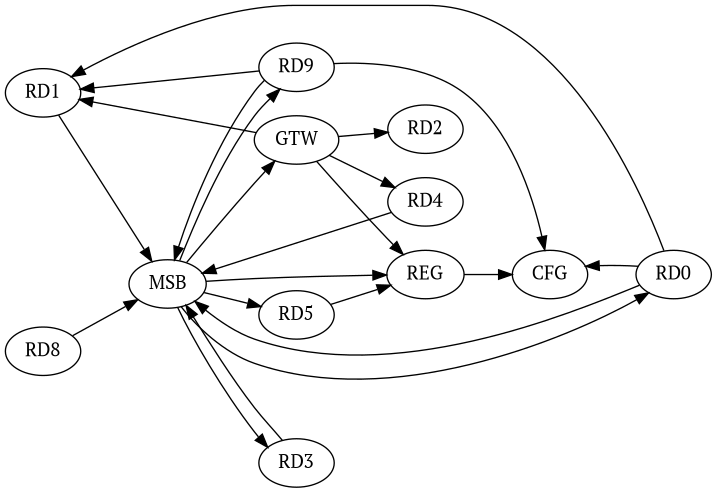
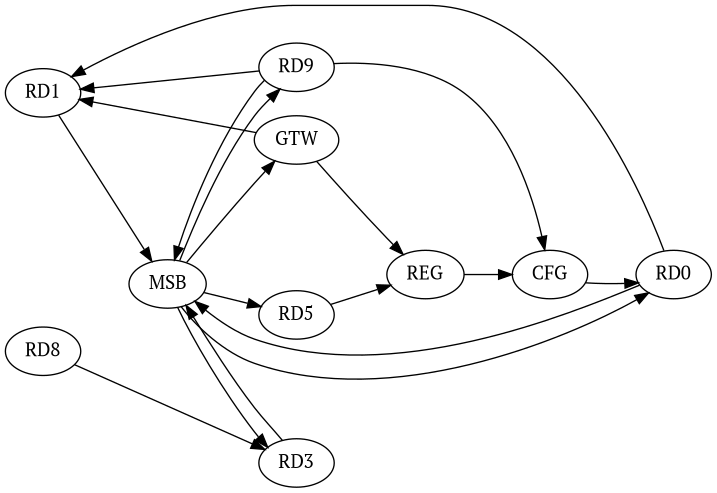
(425, 129) -> none
(425, 202) -> none
(619, 266) -> (605, 284)
(289, 277) -> none
(99, 321) -> (163, 404)
